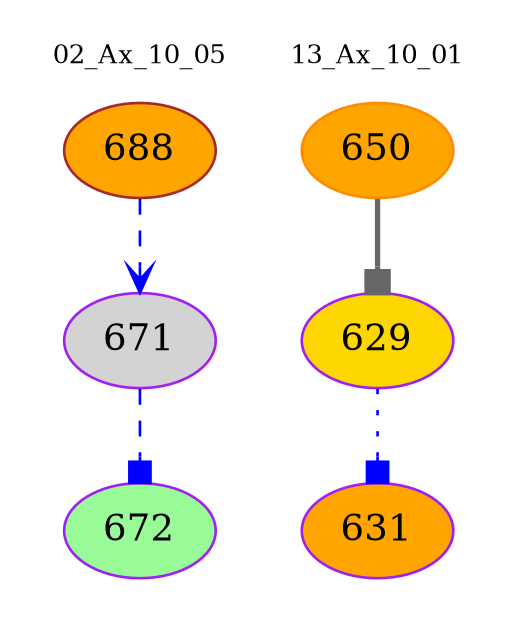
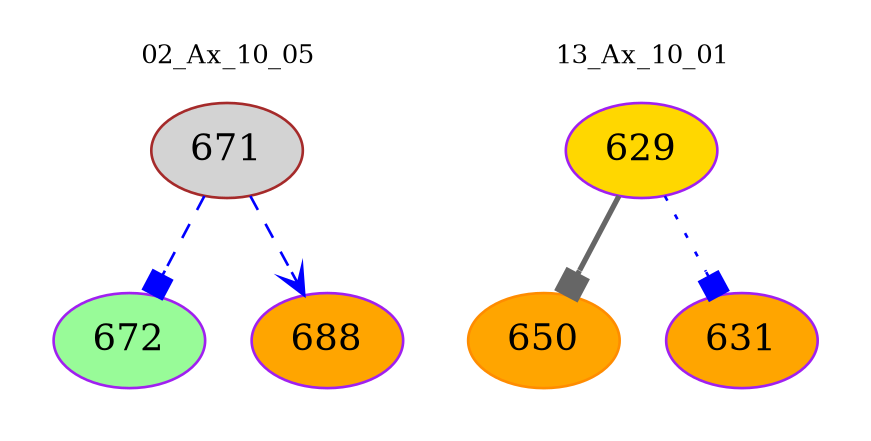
(140, 150) -> (327, 341)
(140, 233) -> (271, 234)
(378, 233) -> (599, 233)
(140, 341) -> (227, 150)
